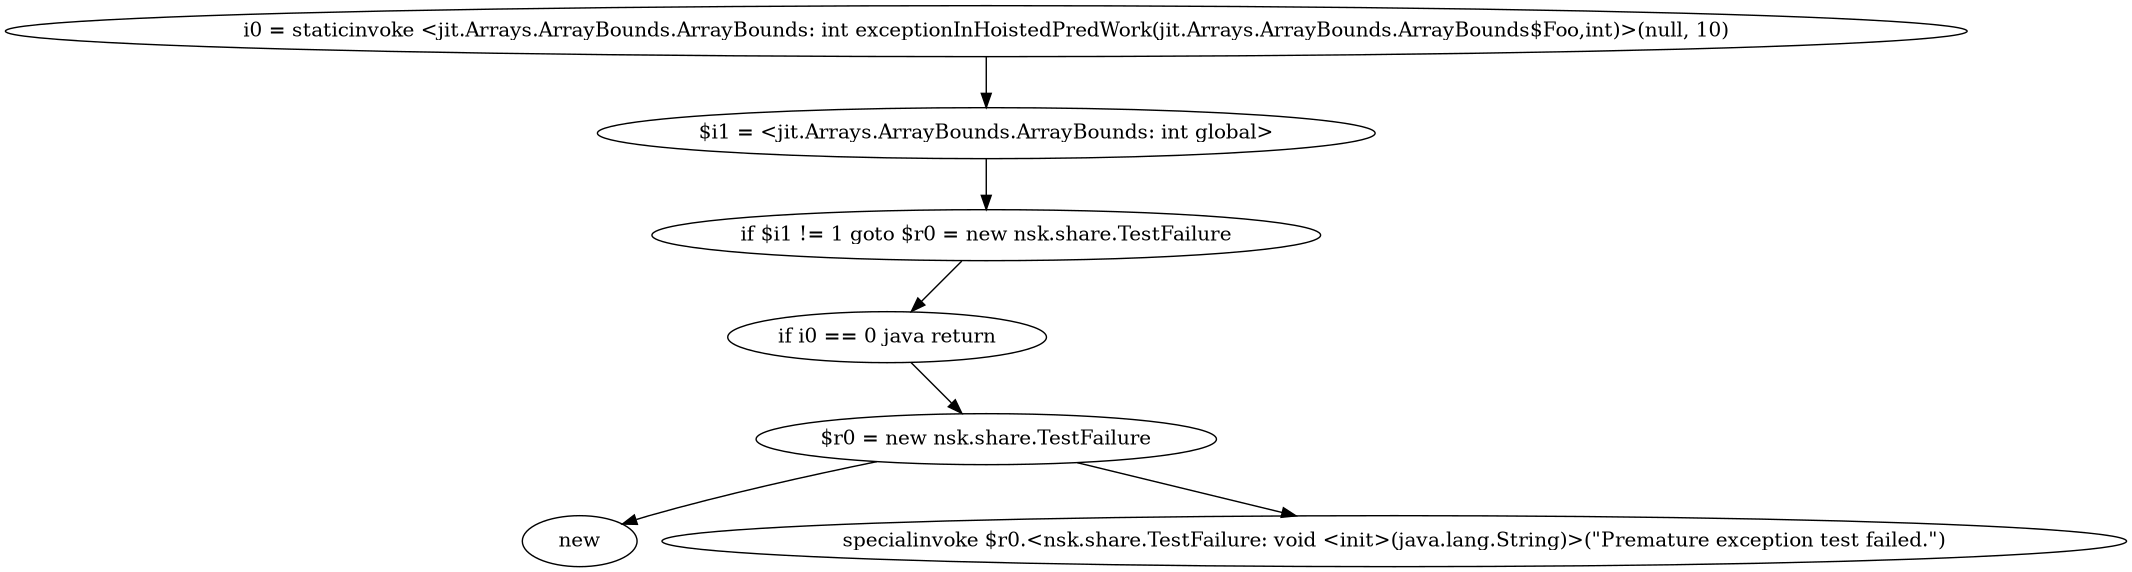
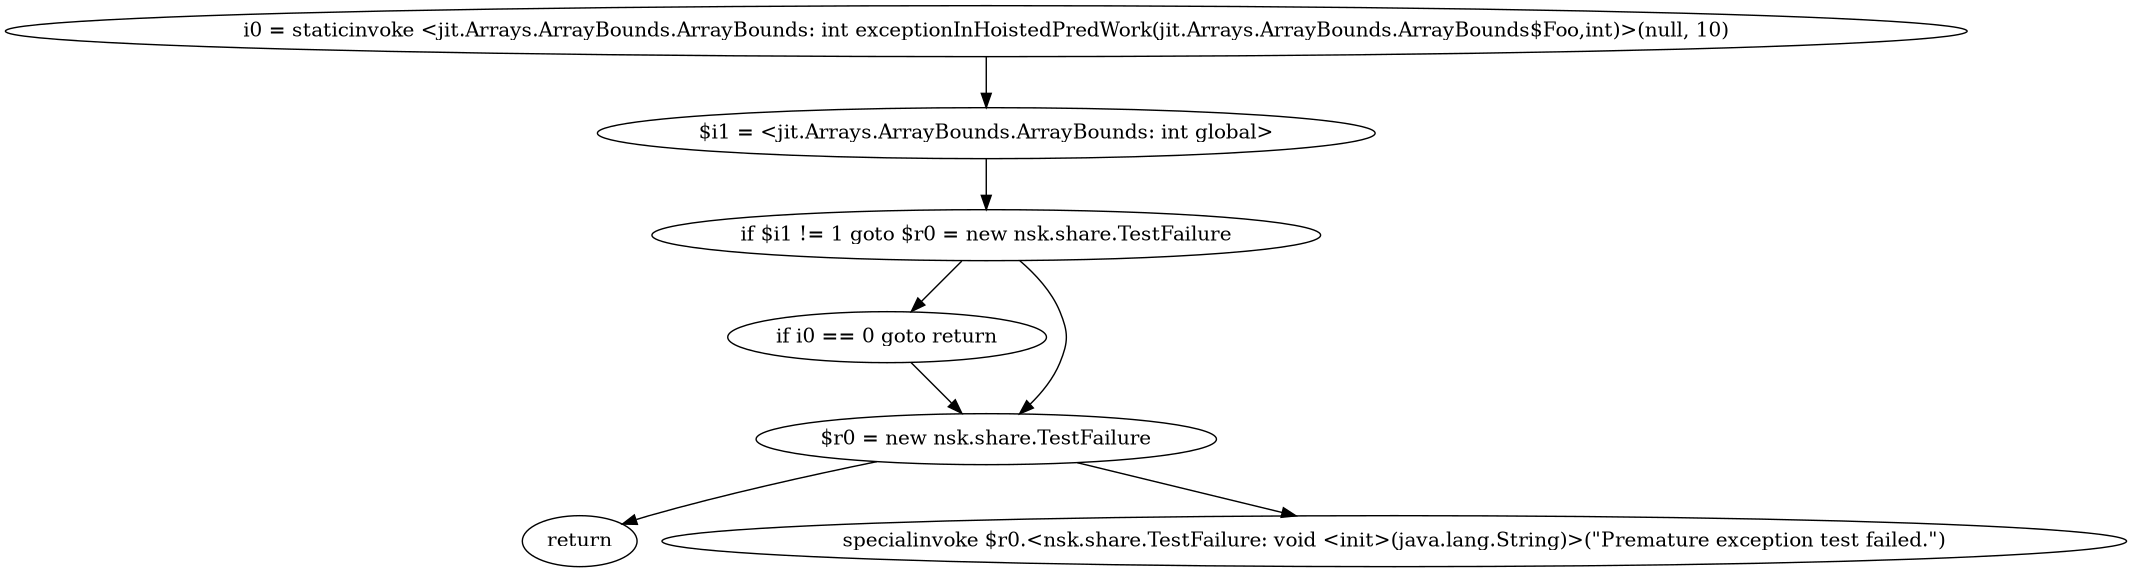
none -> (1066, 330)
(887, 337) -> (887, 337)
(580, 541) -> (580, 541)
